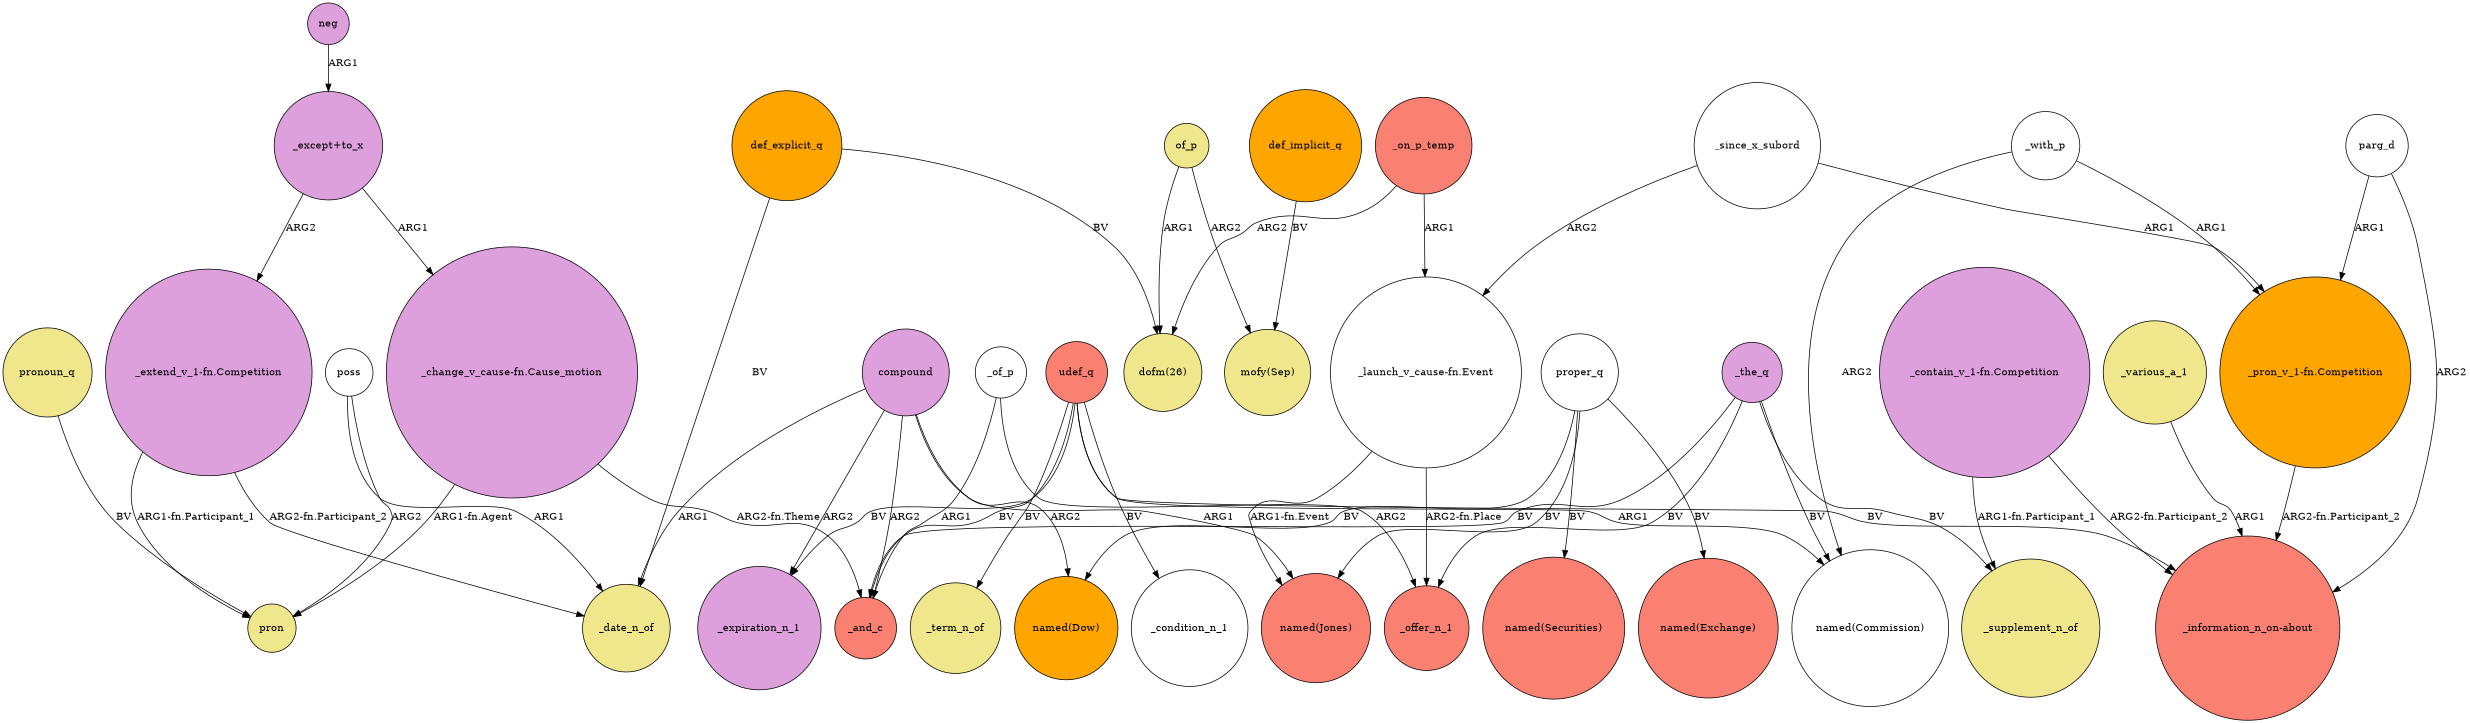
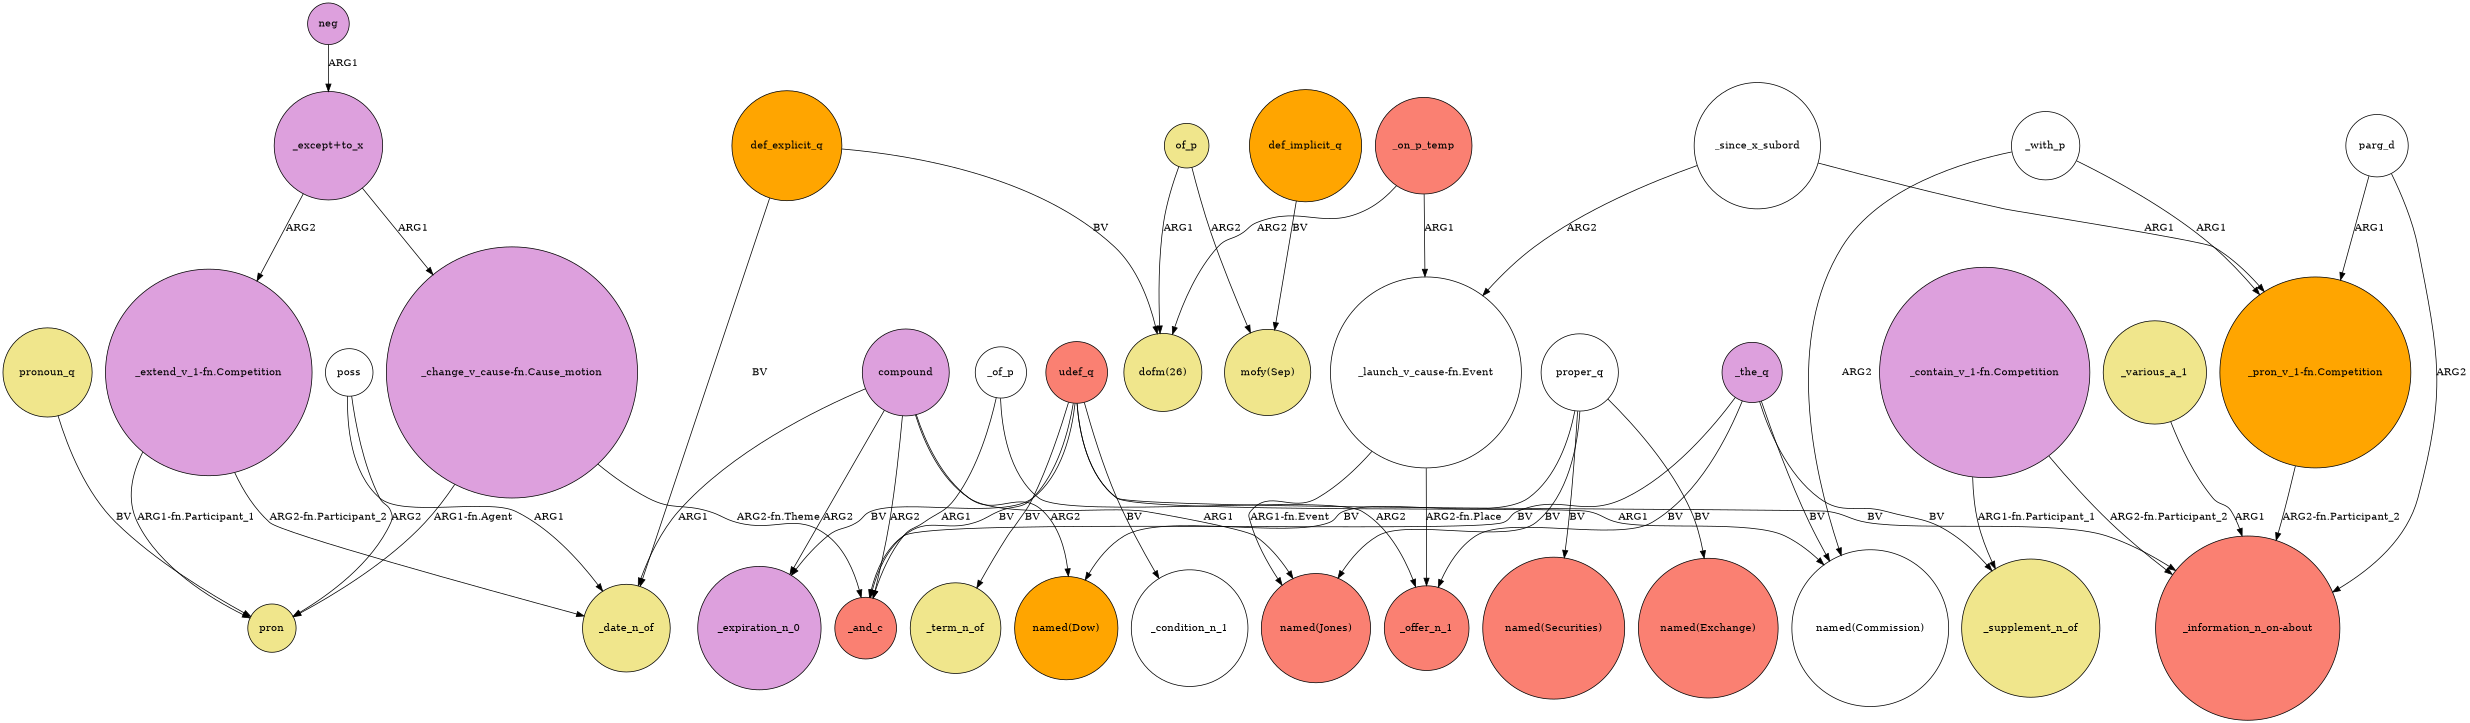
(759, 628) -> (759, 628)
